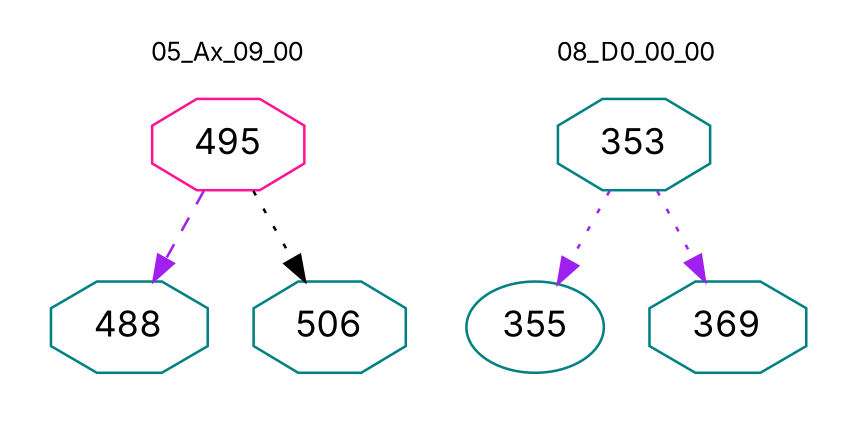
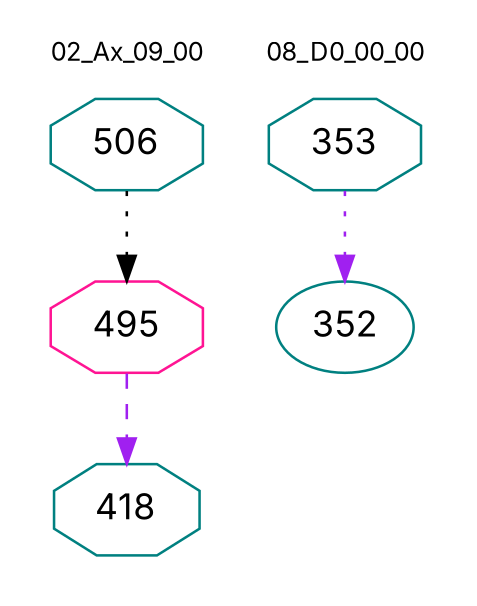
(228, 55) -> (128, 55)
(273, 225) -> (127, 223)
(129, 327) -> (127, 510)
(535, 327) -> (345, 327)
(728, 327) -> none
